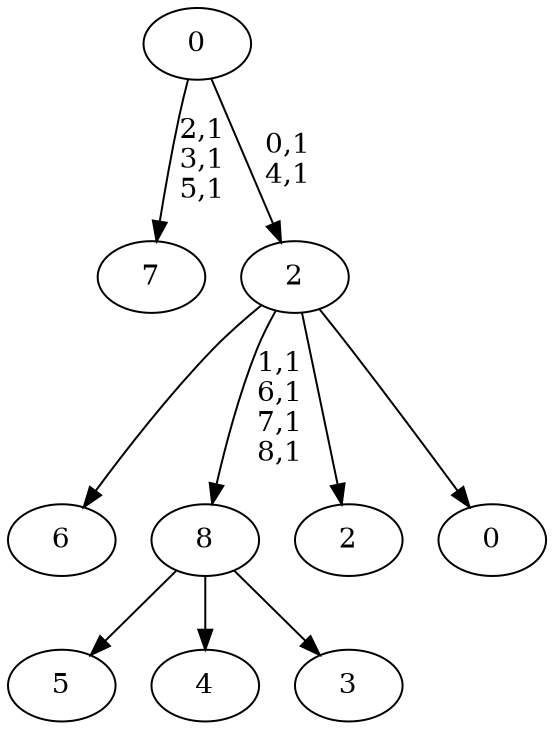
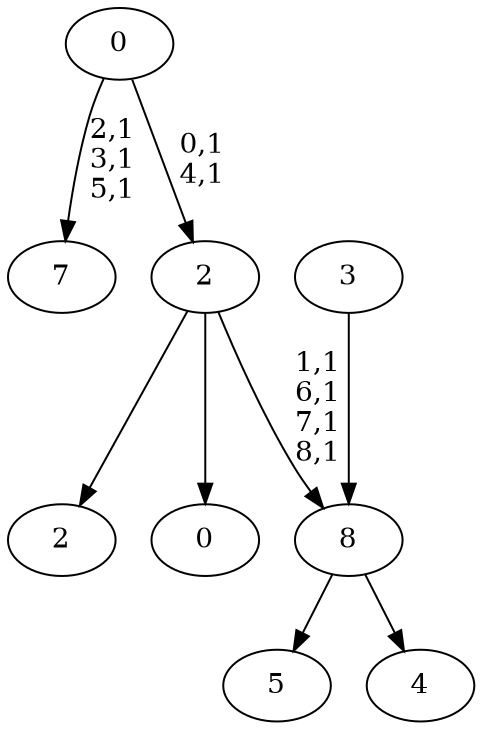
(62, 540) -> none
(270, 606) -> (349, 398)
